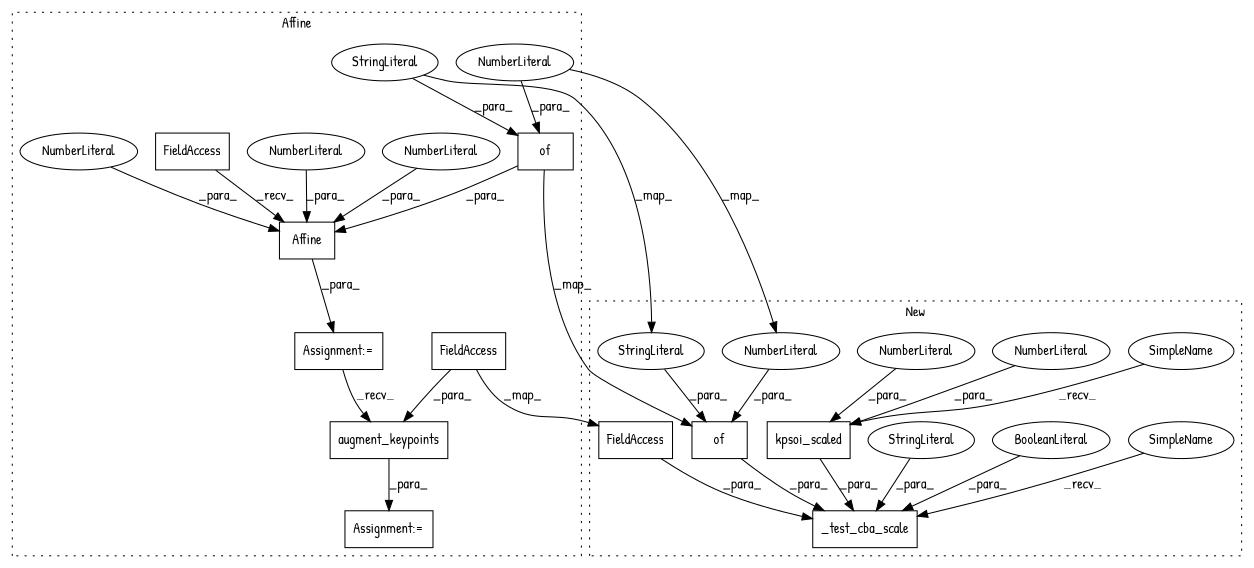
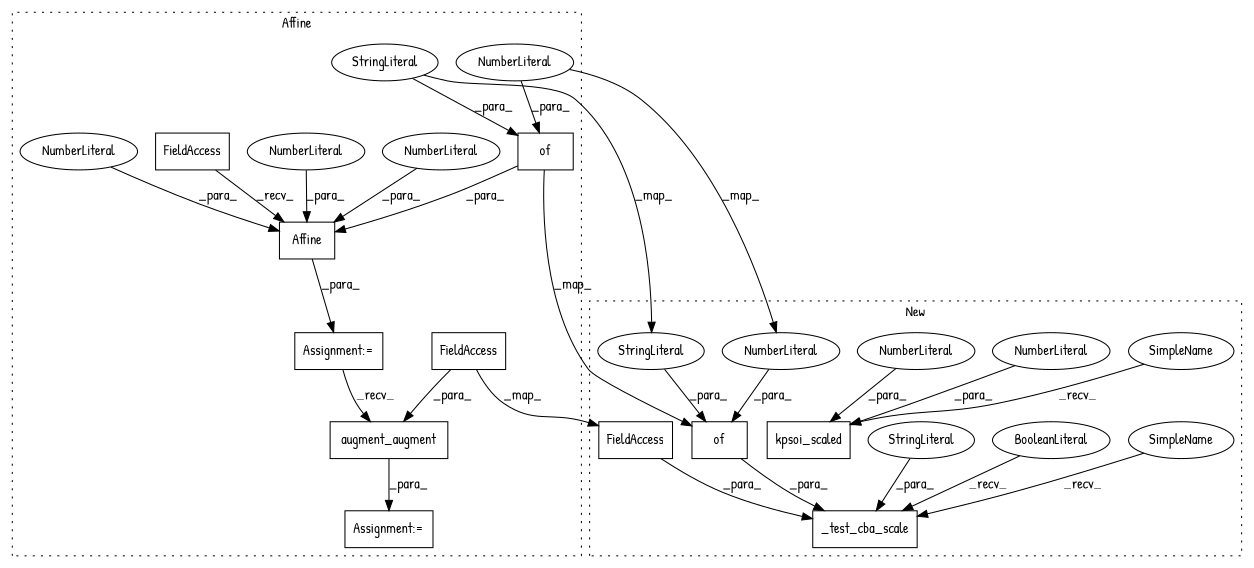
(389, 440) -> (389, 440)
(834, 480) -> none
(988, 485) -> (988, 485)
